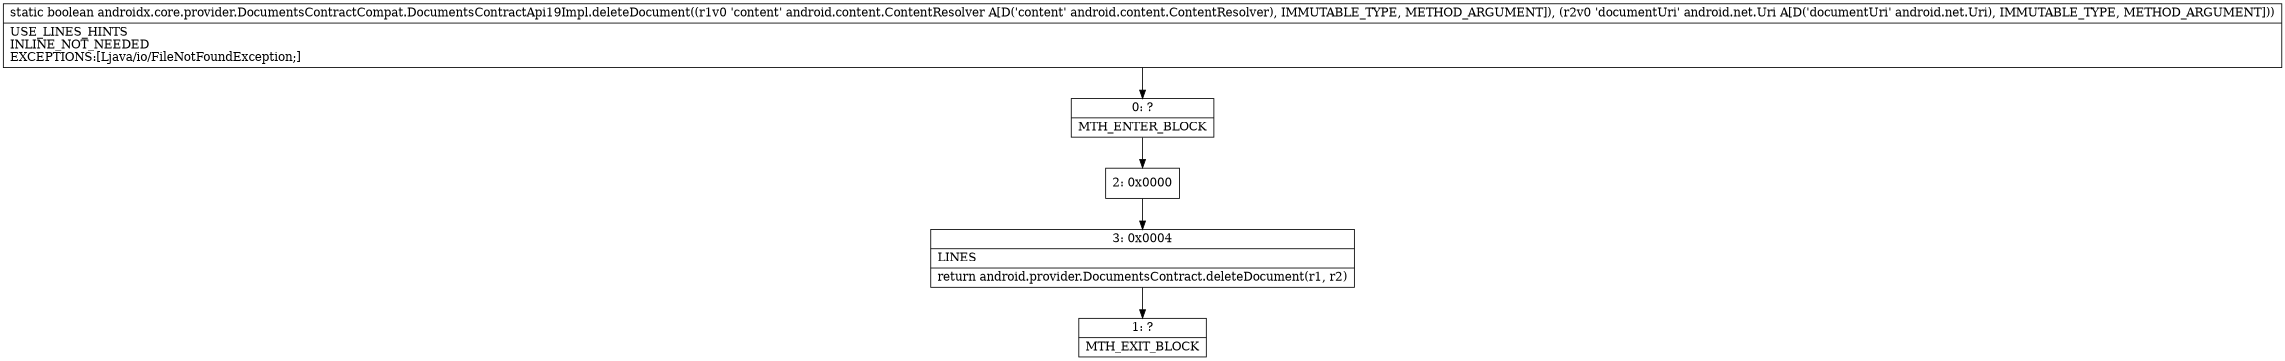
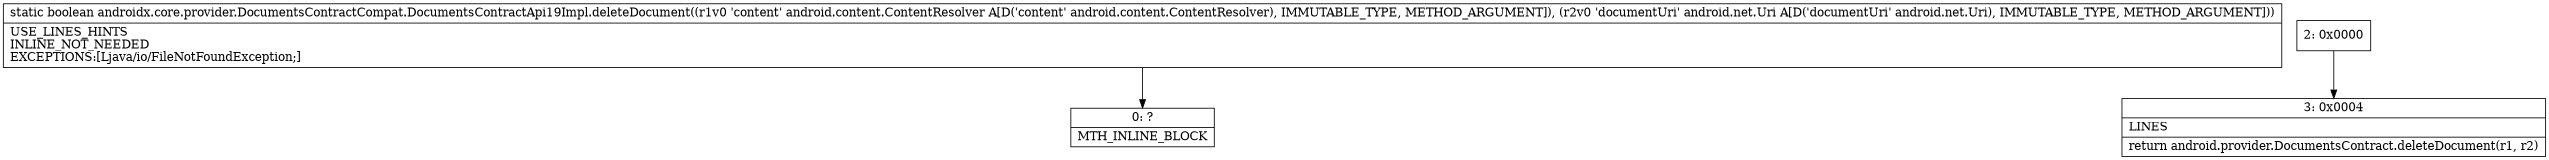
(1143, 127) -> (1143, 137)
(1143, 148) -> none
(1143, 338) -> none
